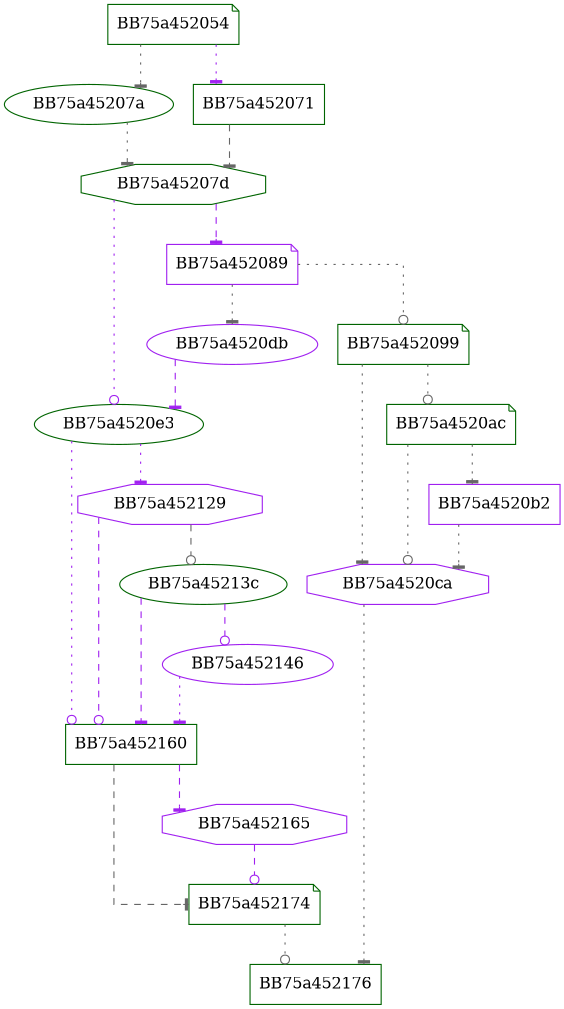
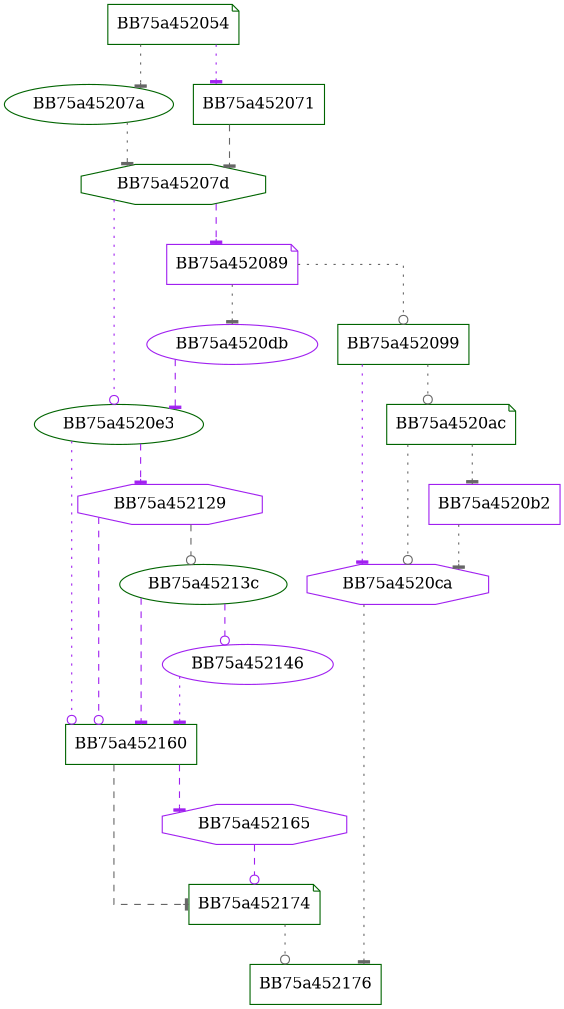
(403, 344) -> (403, 344)
(141, 461) -> (141, 461)
(362, 462) -> (362, 462)
